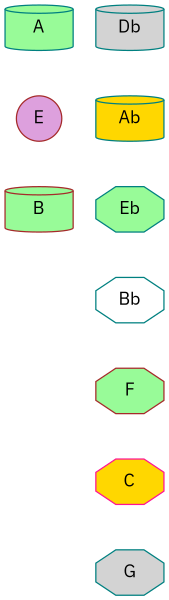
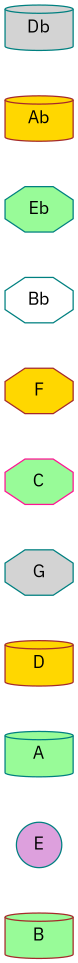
(39, 119) -> (39, 845)
(130, 119) -> (39, 119)
(130, 391) -> (39, 391)
(130, 482) -> (39, 482)
none -> (39, 663)
